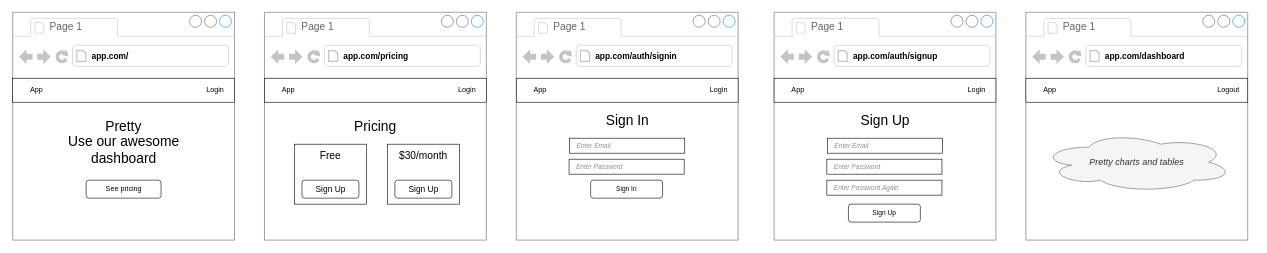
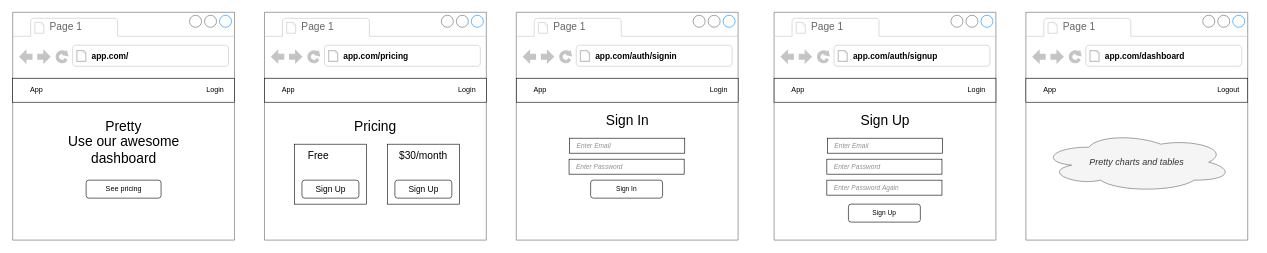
(330, 156) -> (318, 156)
